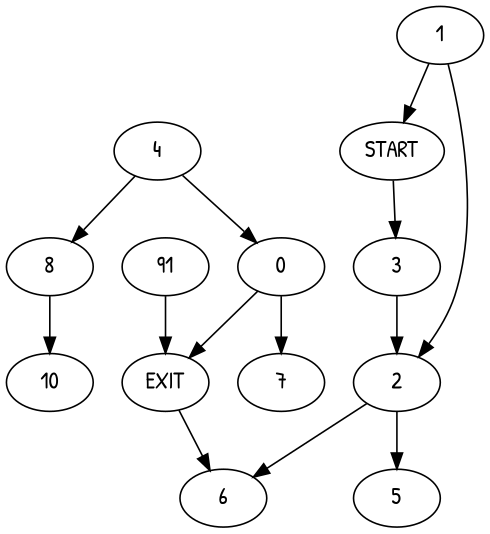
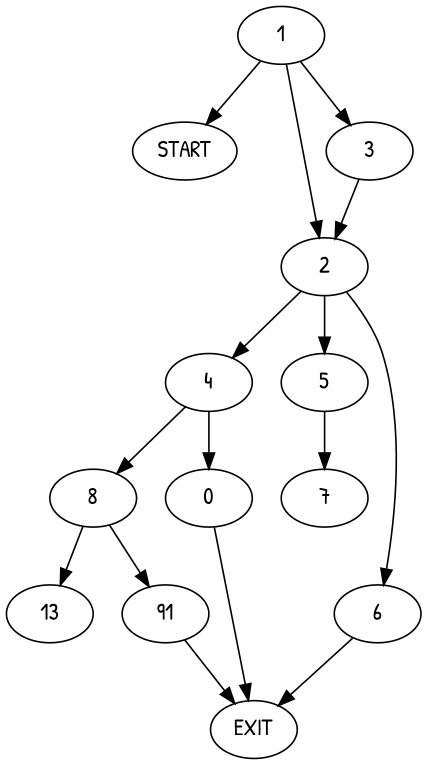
(394, 201) -> (320, 87)
(281, 317) -> (325, 432)
none -> (273, 319)
(50, 382) -> (50, 614)
(191, 433) -> (322, 666)
none -> (125, 549)
